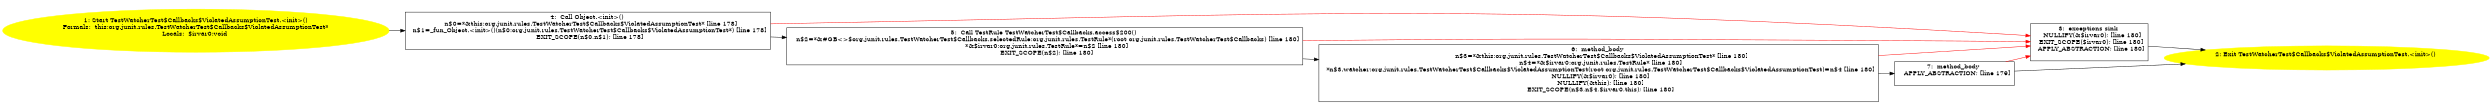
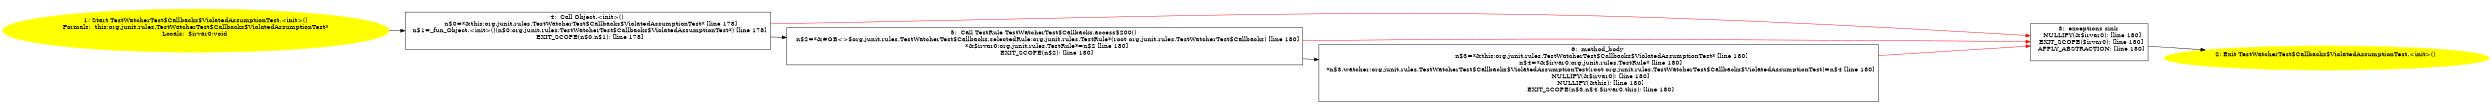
(1954, 74) -> none
